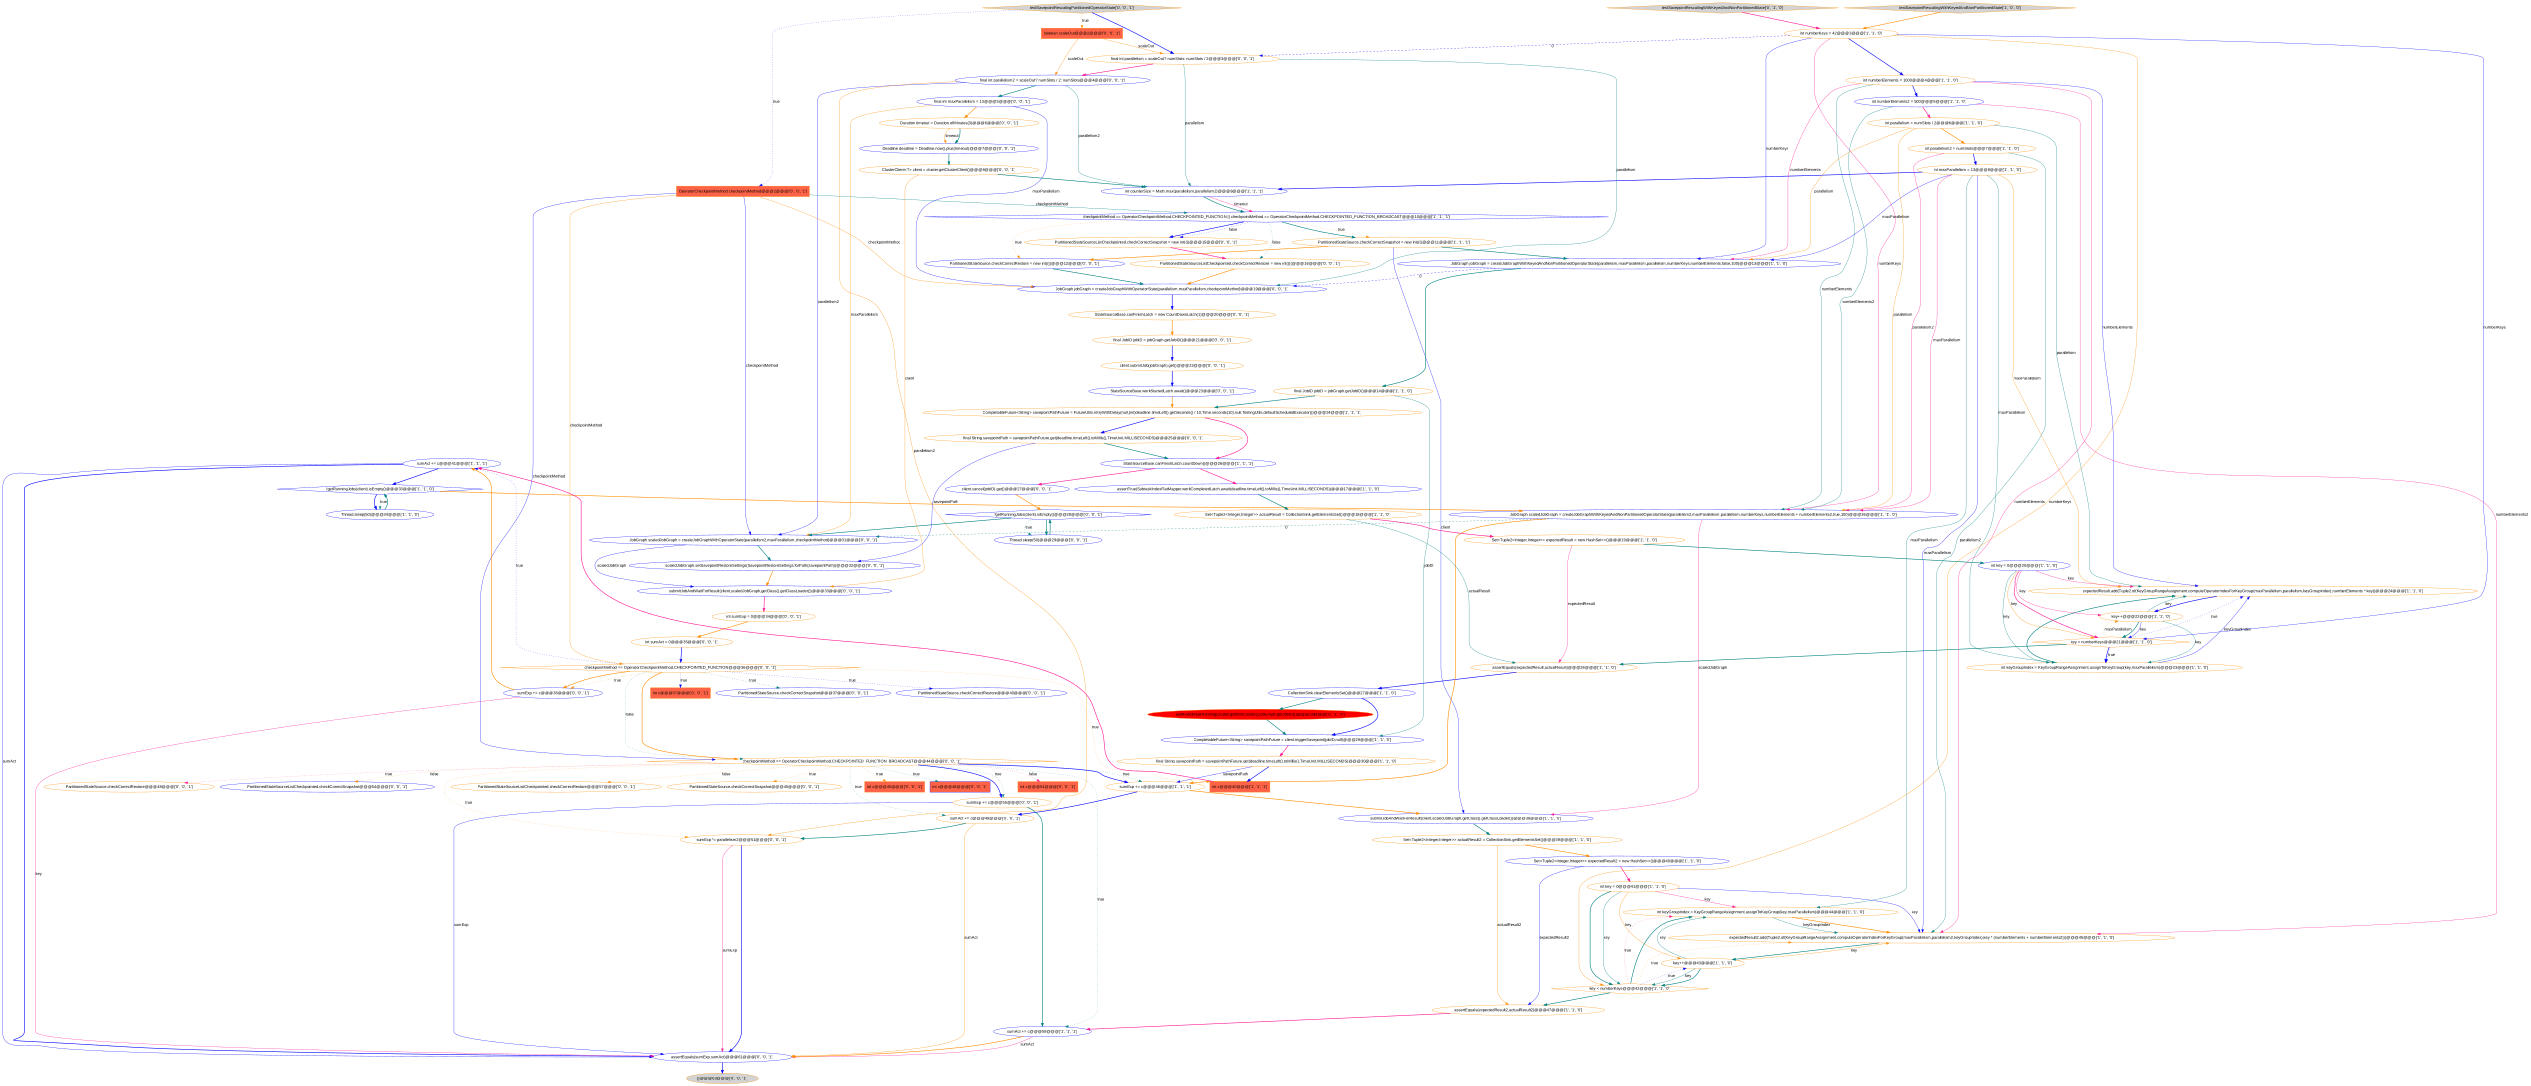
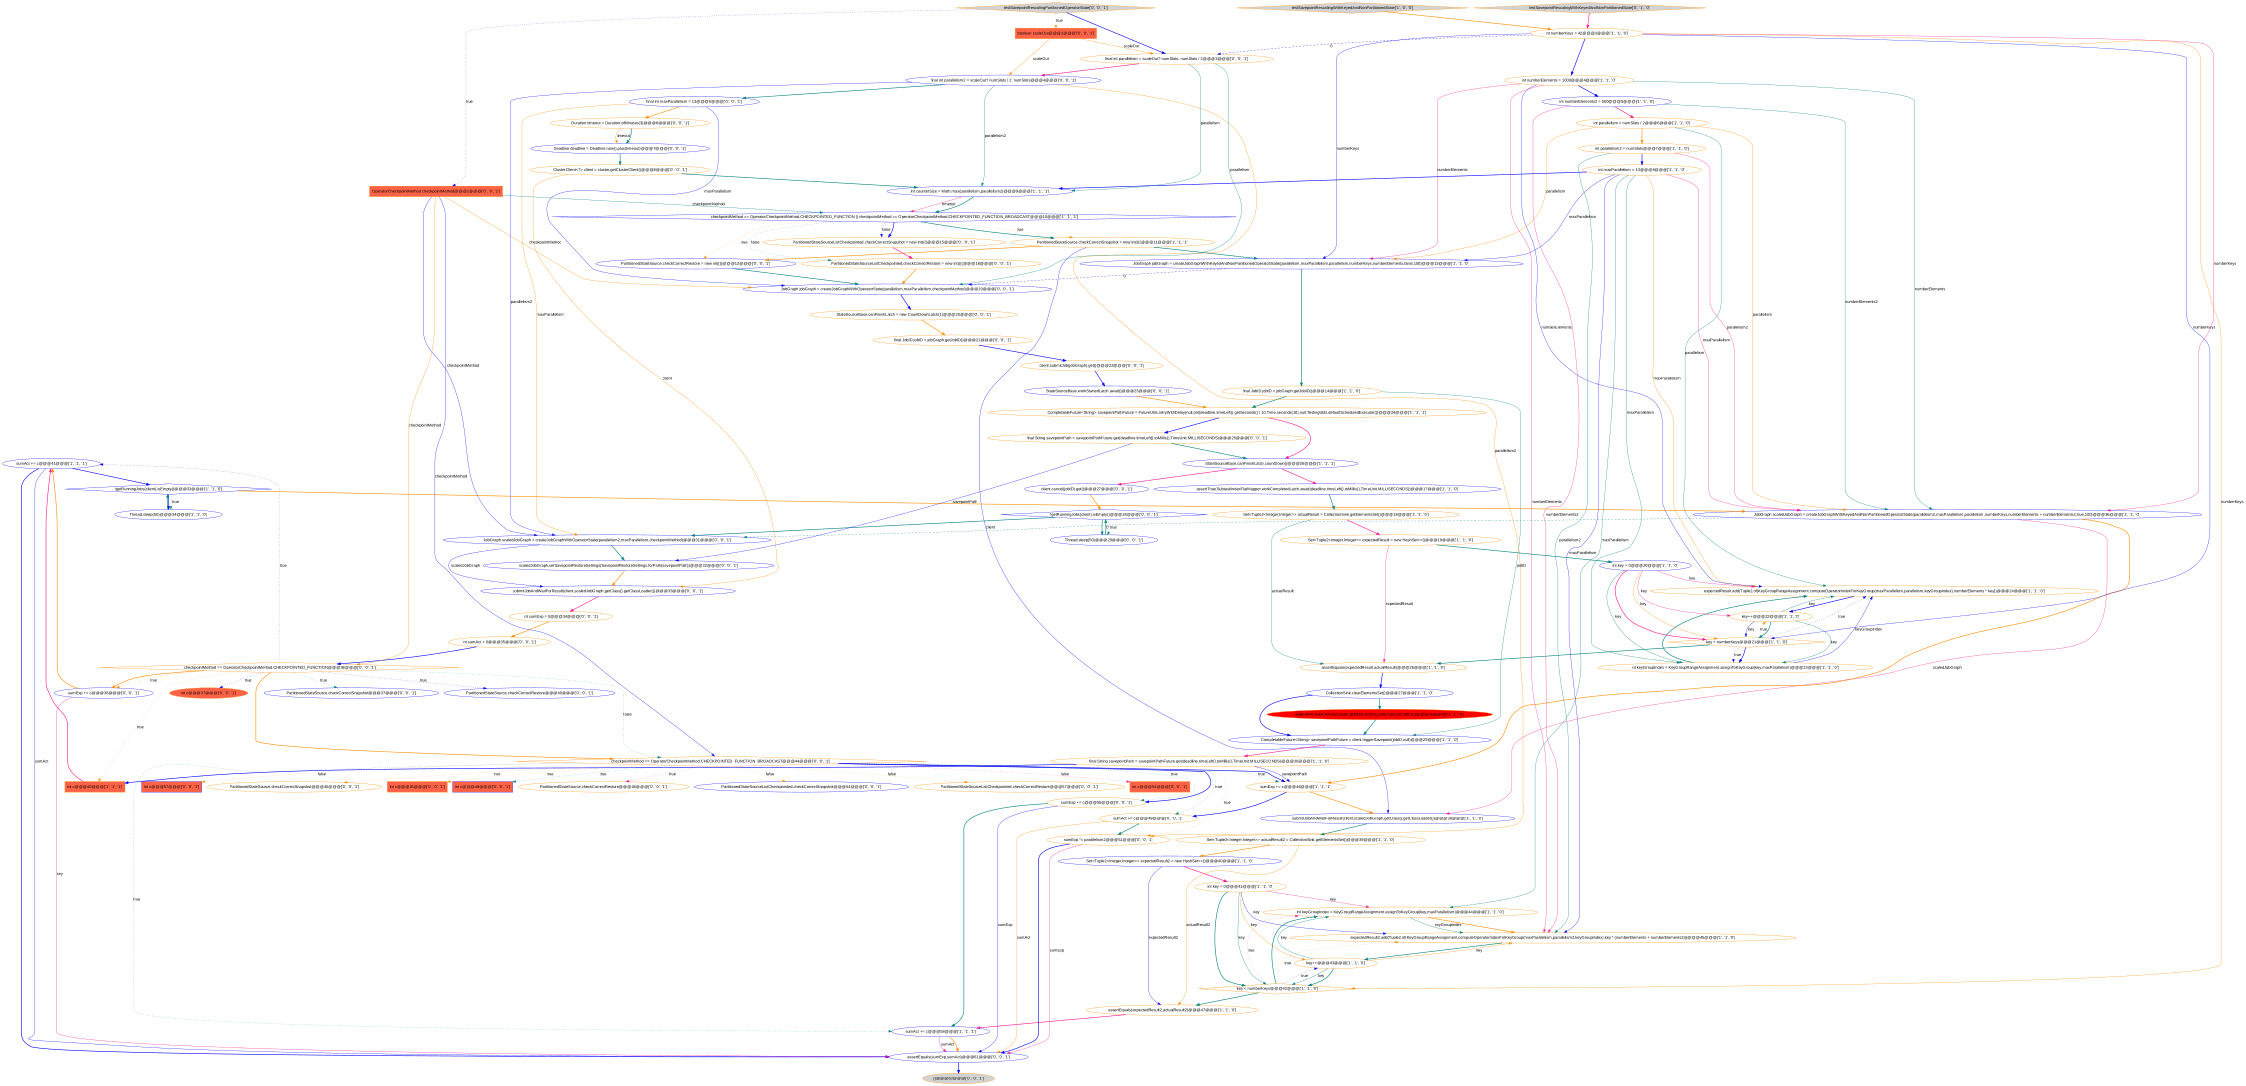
(2118, 629) -> (1764, 629)
(680, 693) -> (209, 693)
none -> (172, 787)
